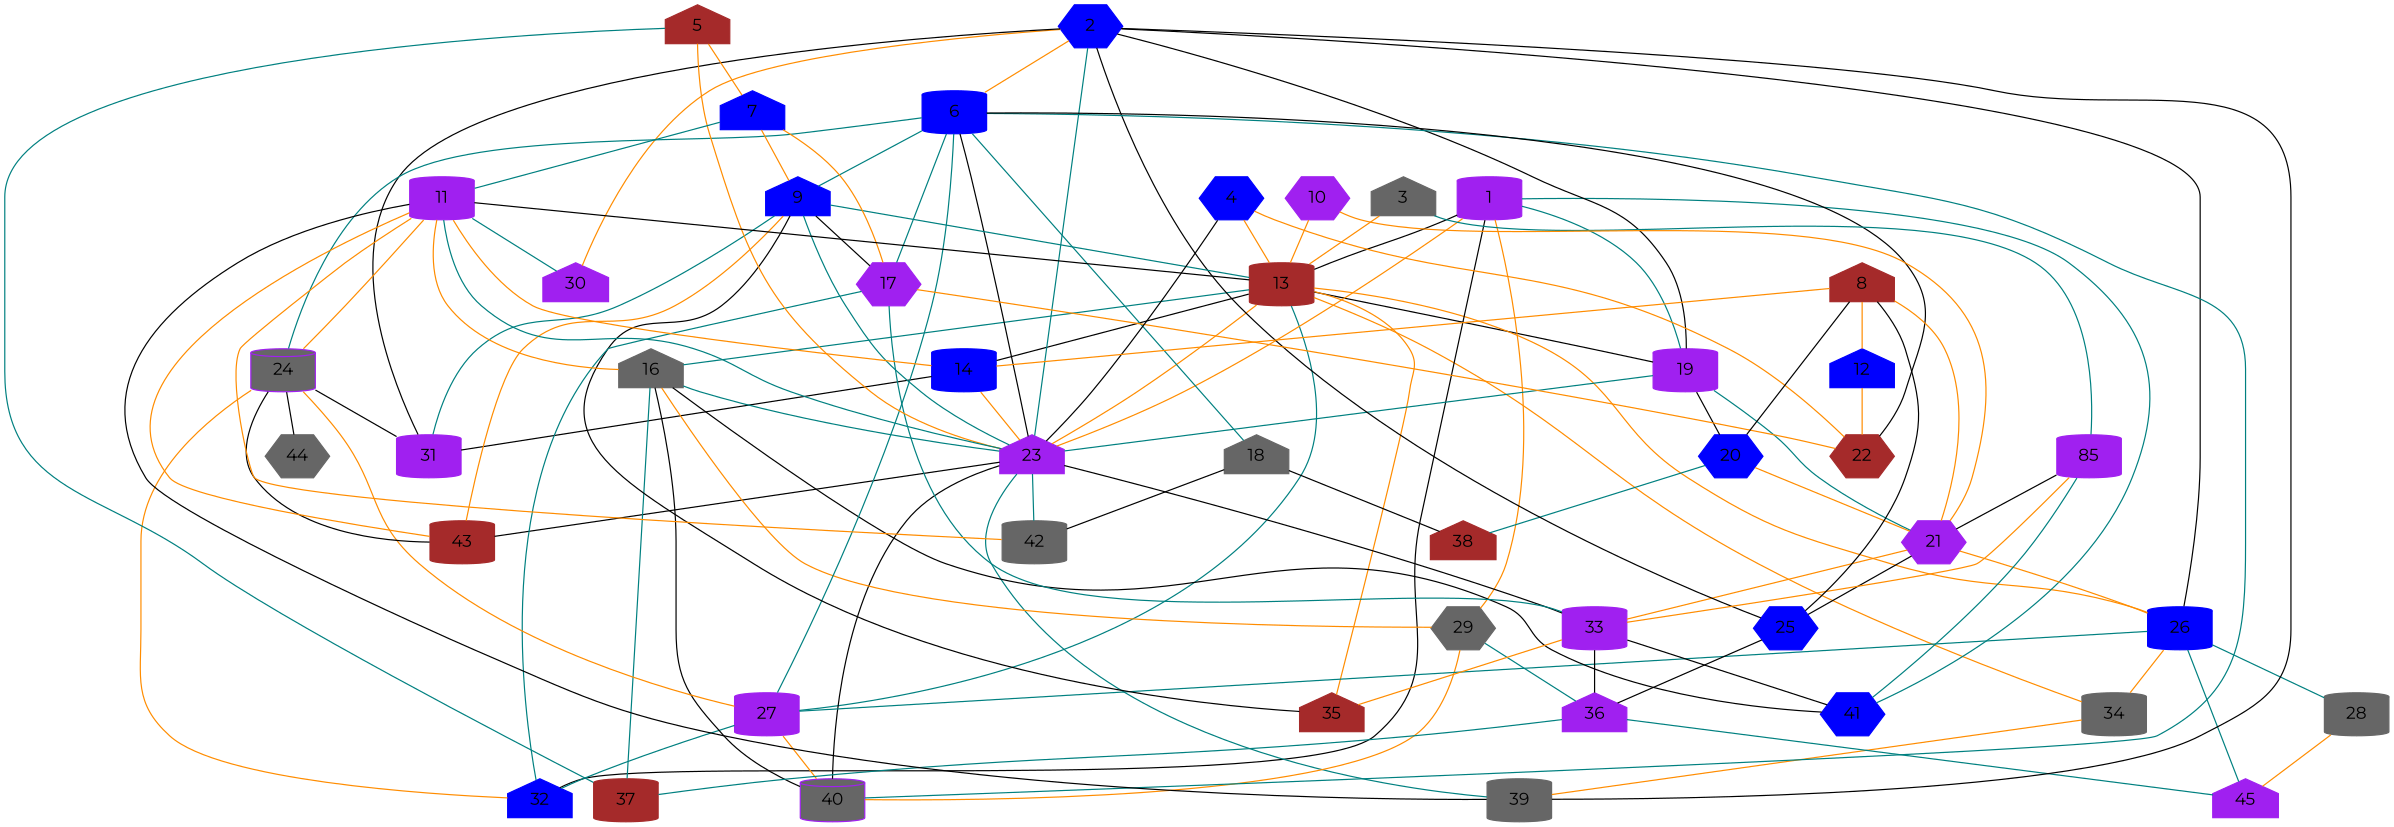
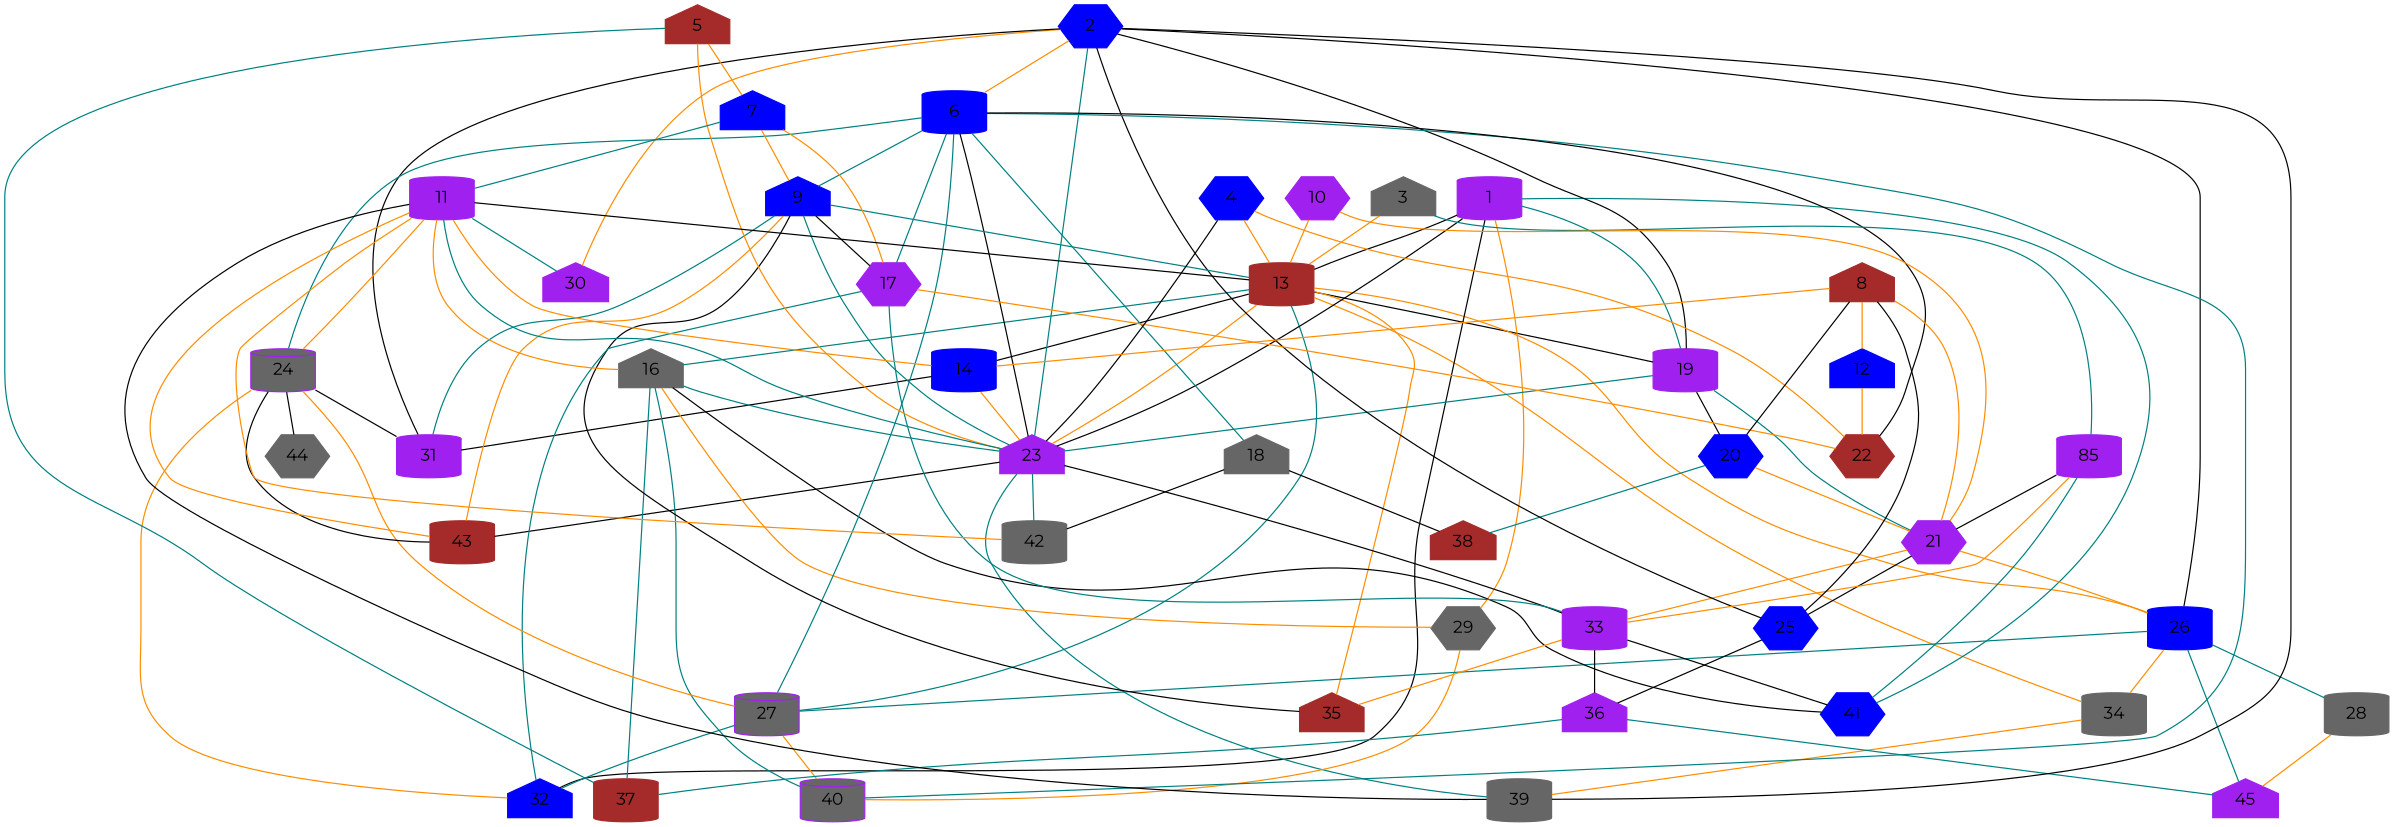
(1257, 352) -> (1257, 352)
(863, 601) -> none
(676, 614) -> (676, 614)
(1535, 675) -> none
(767, 714) -> (767, 714)
